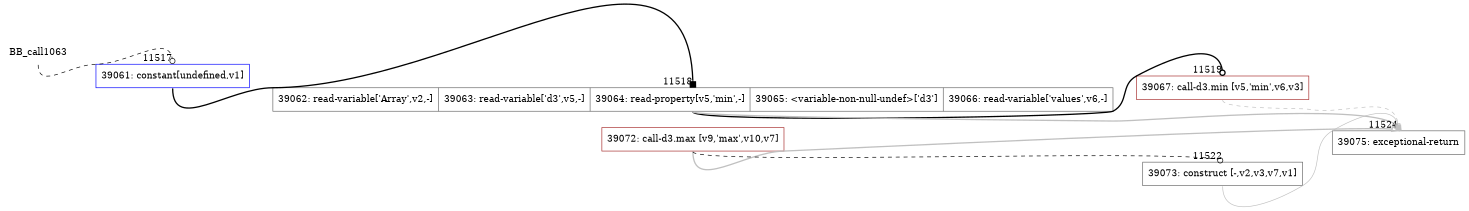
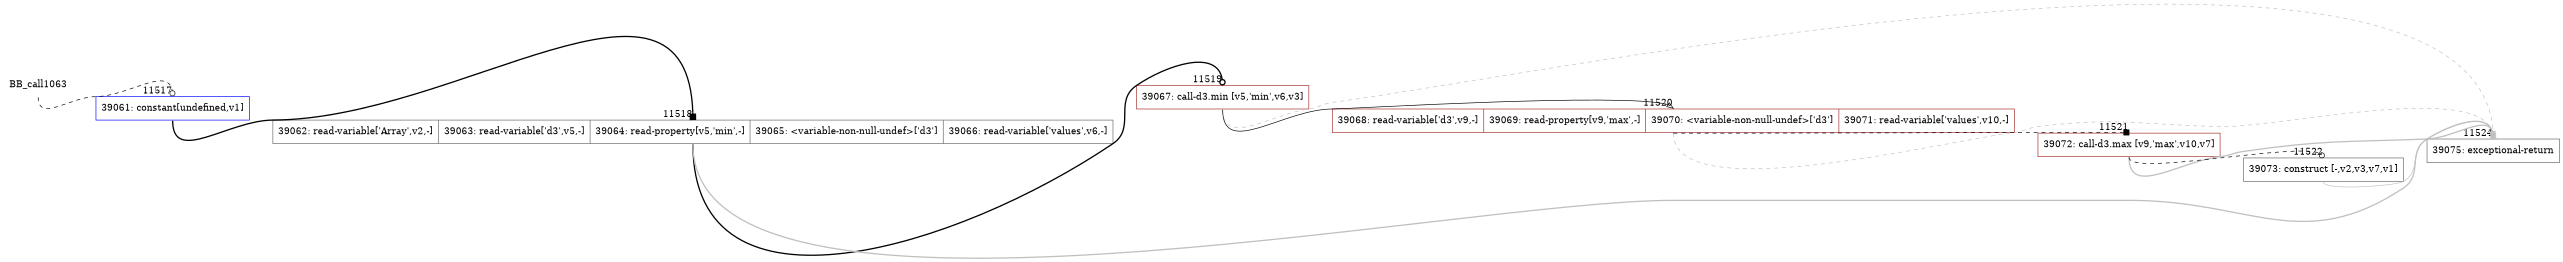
none -> (1673, 121)
